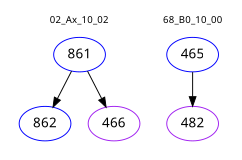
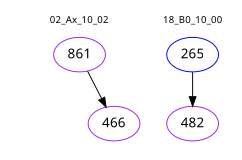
(193, 21) -> (193, 21)
(80, 55) -> (80, 55)
(193, 55) -> (193, 55)
(45, 124) -> none
